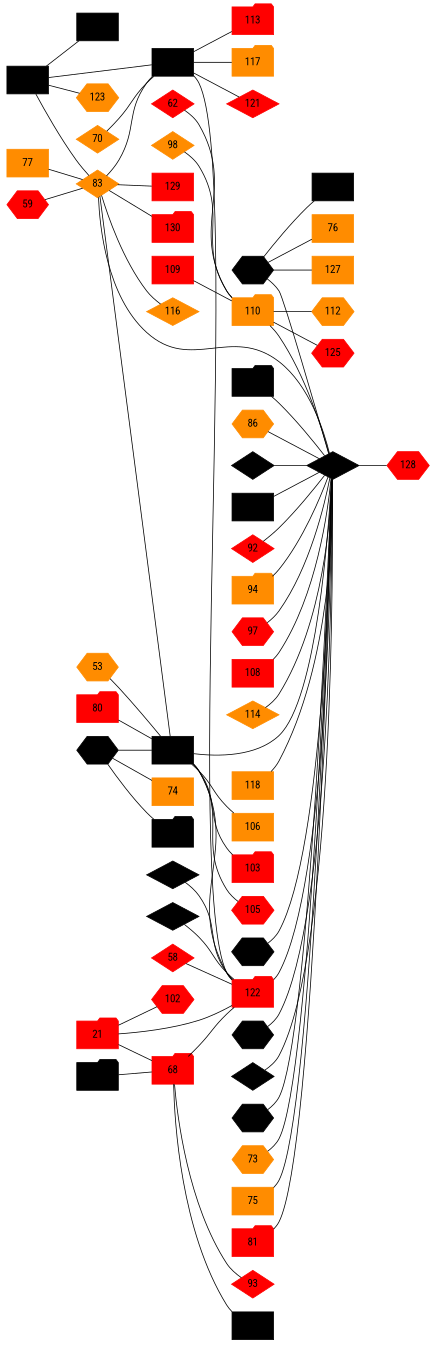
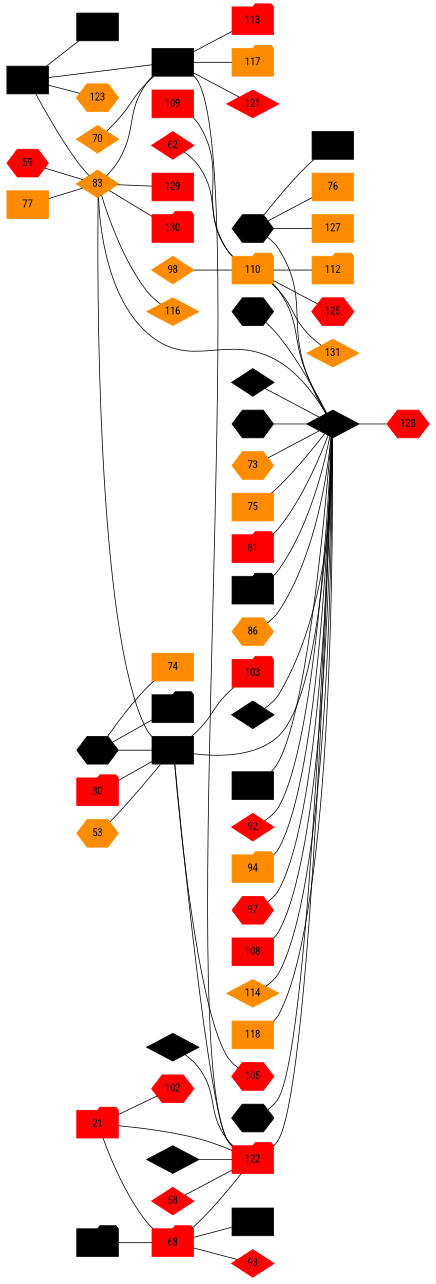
(333, 312) -> (333, 270)
none -> (333, 353)
(253, 827) -> none
